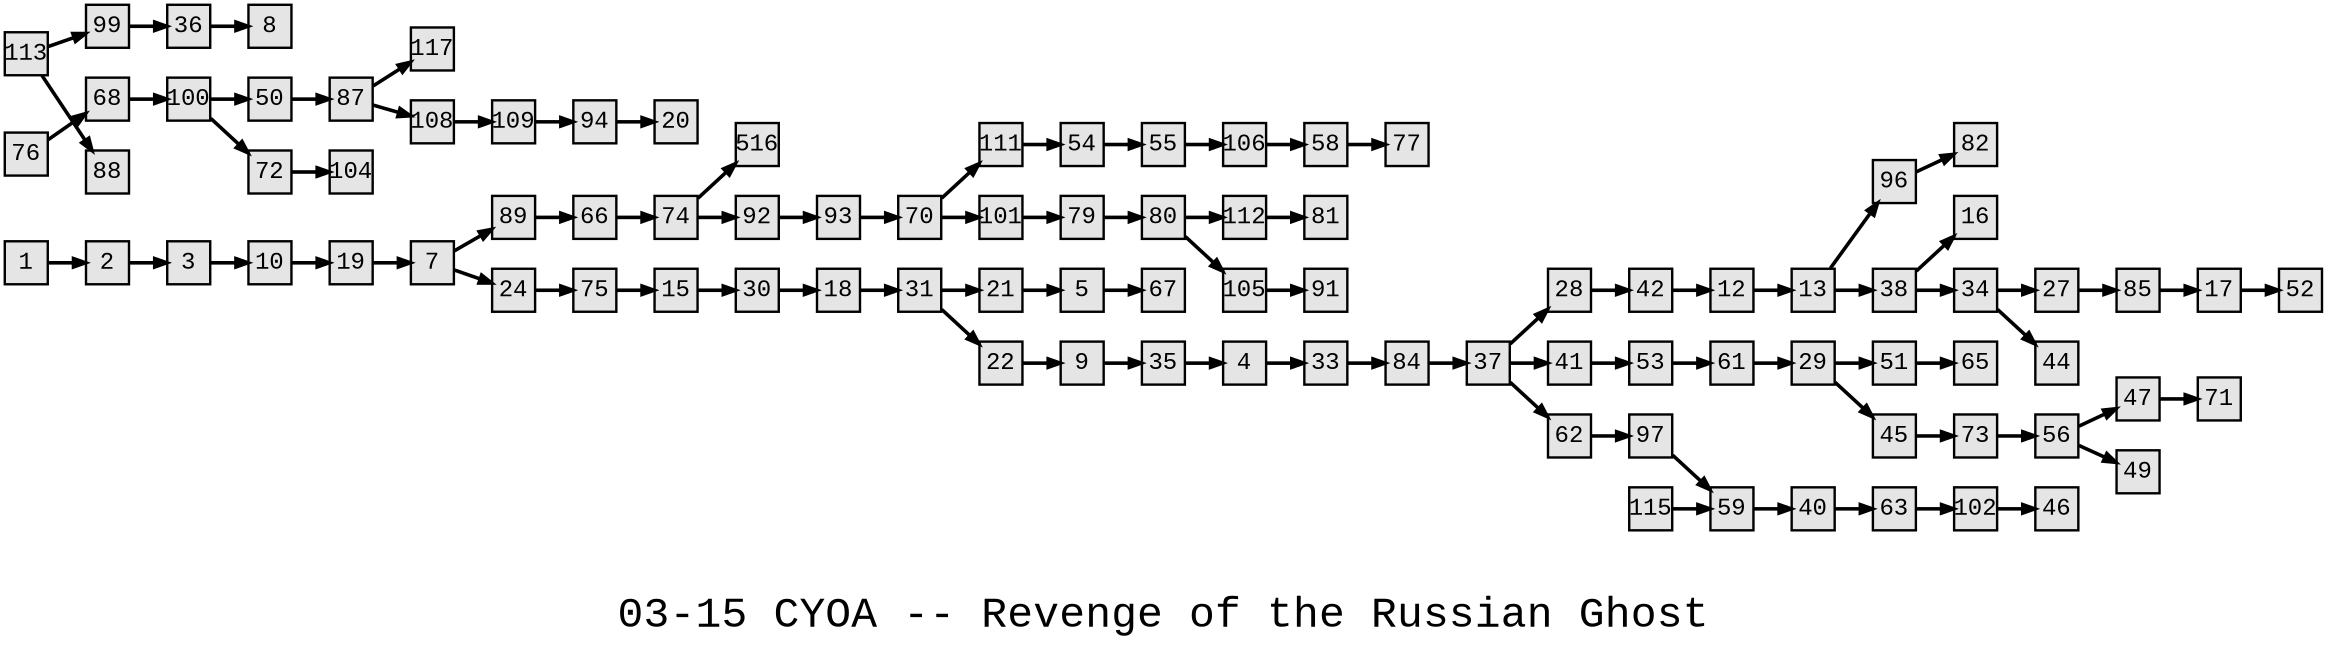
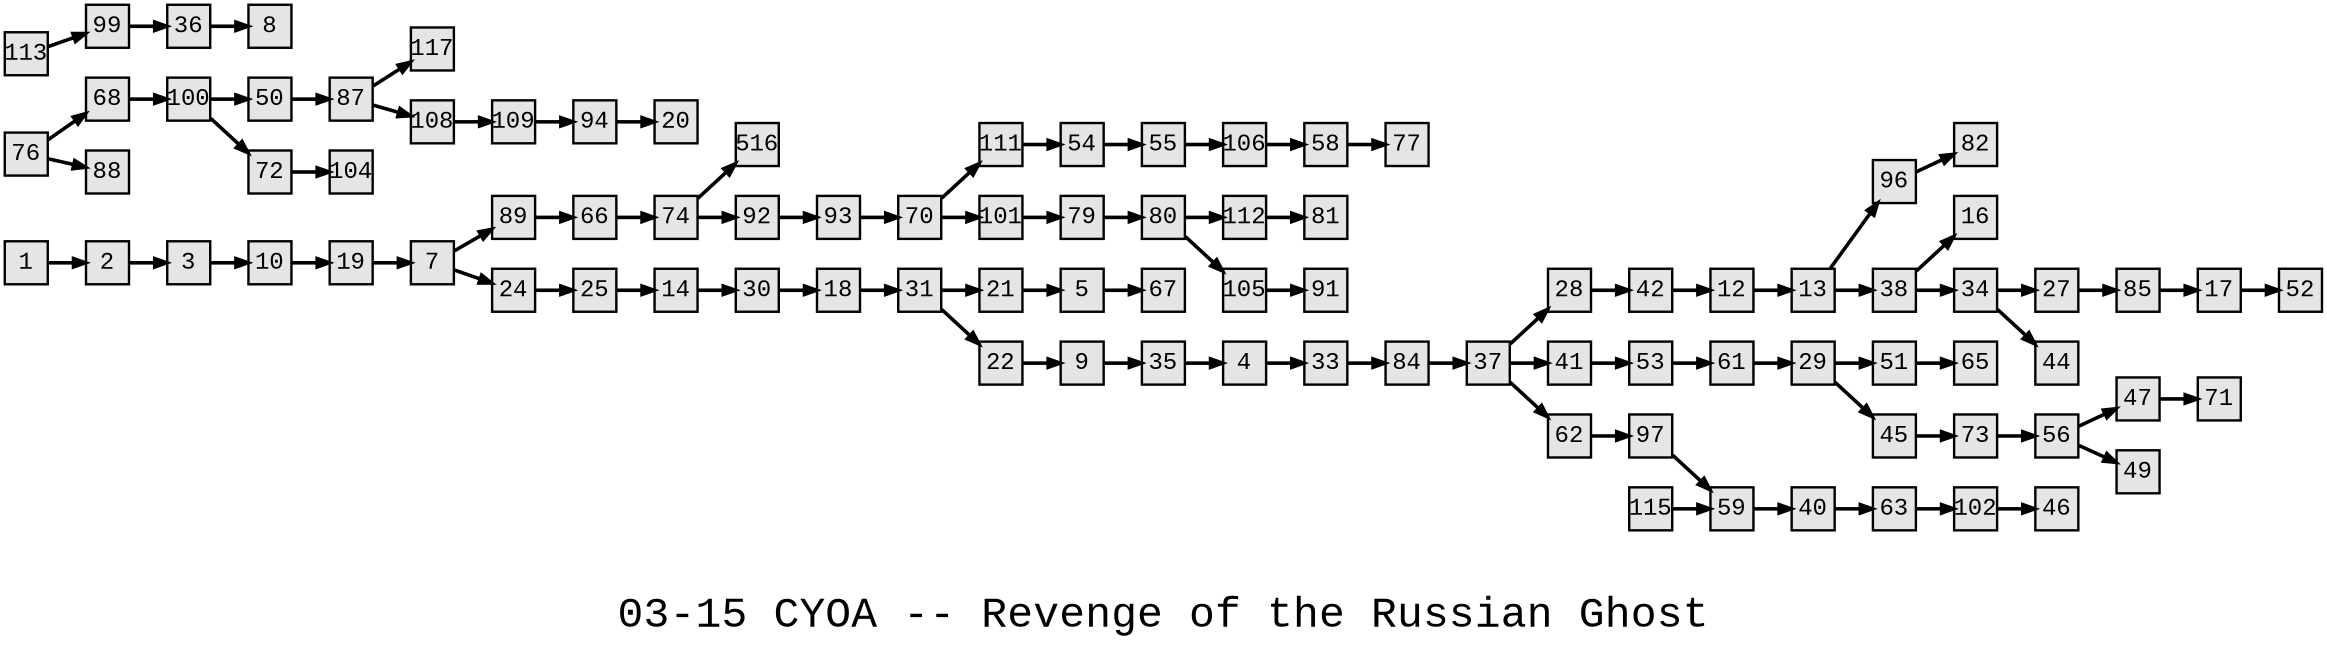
(64, 108) -> (61, 162)
(595, 290) -> (595, 290)
(676, 290) -> (676, 290)
